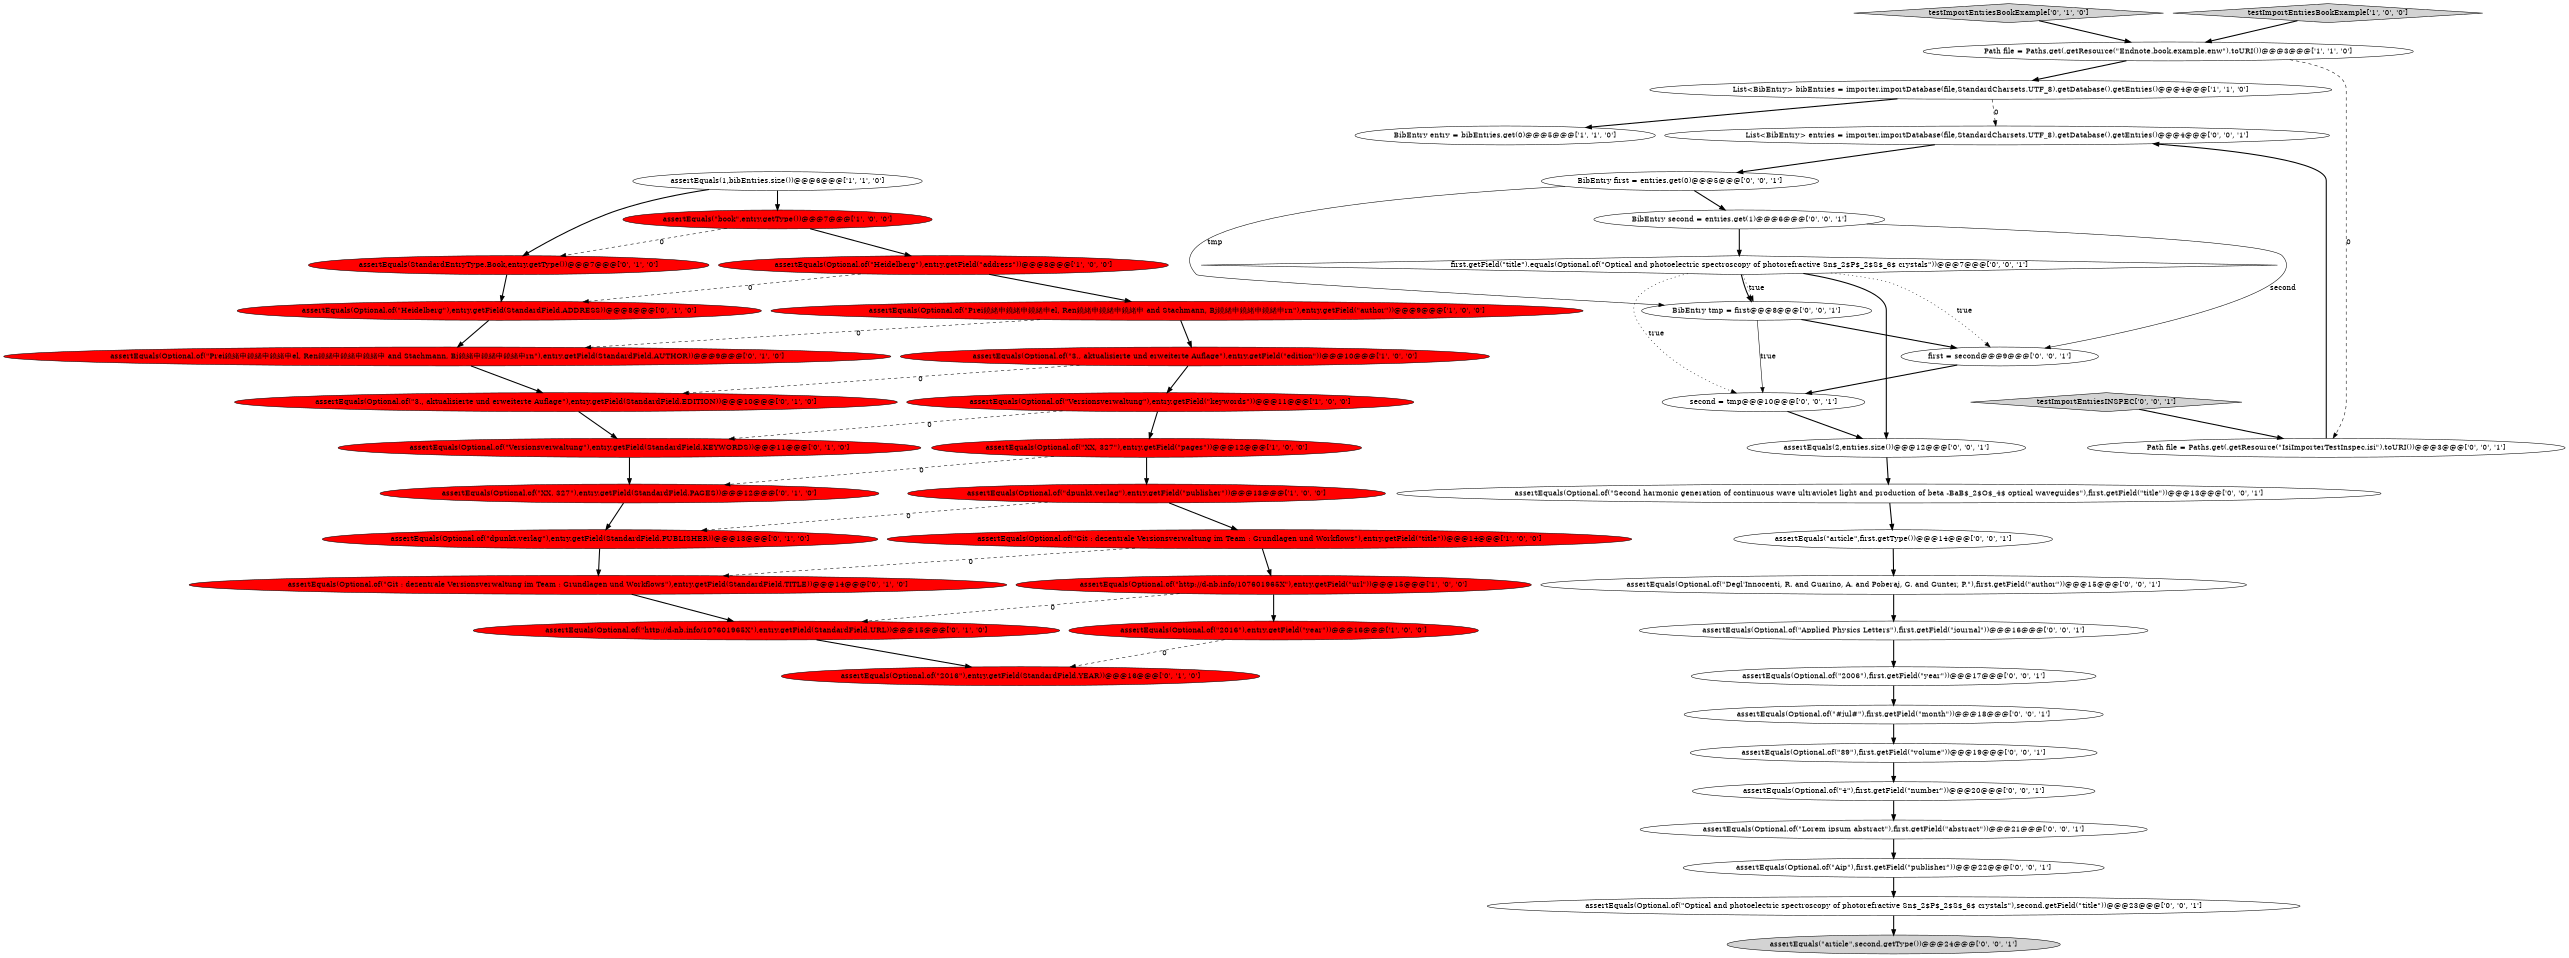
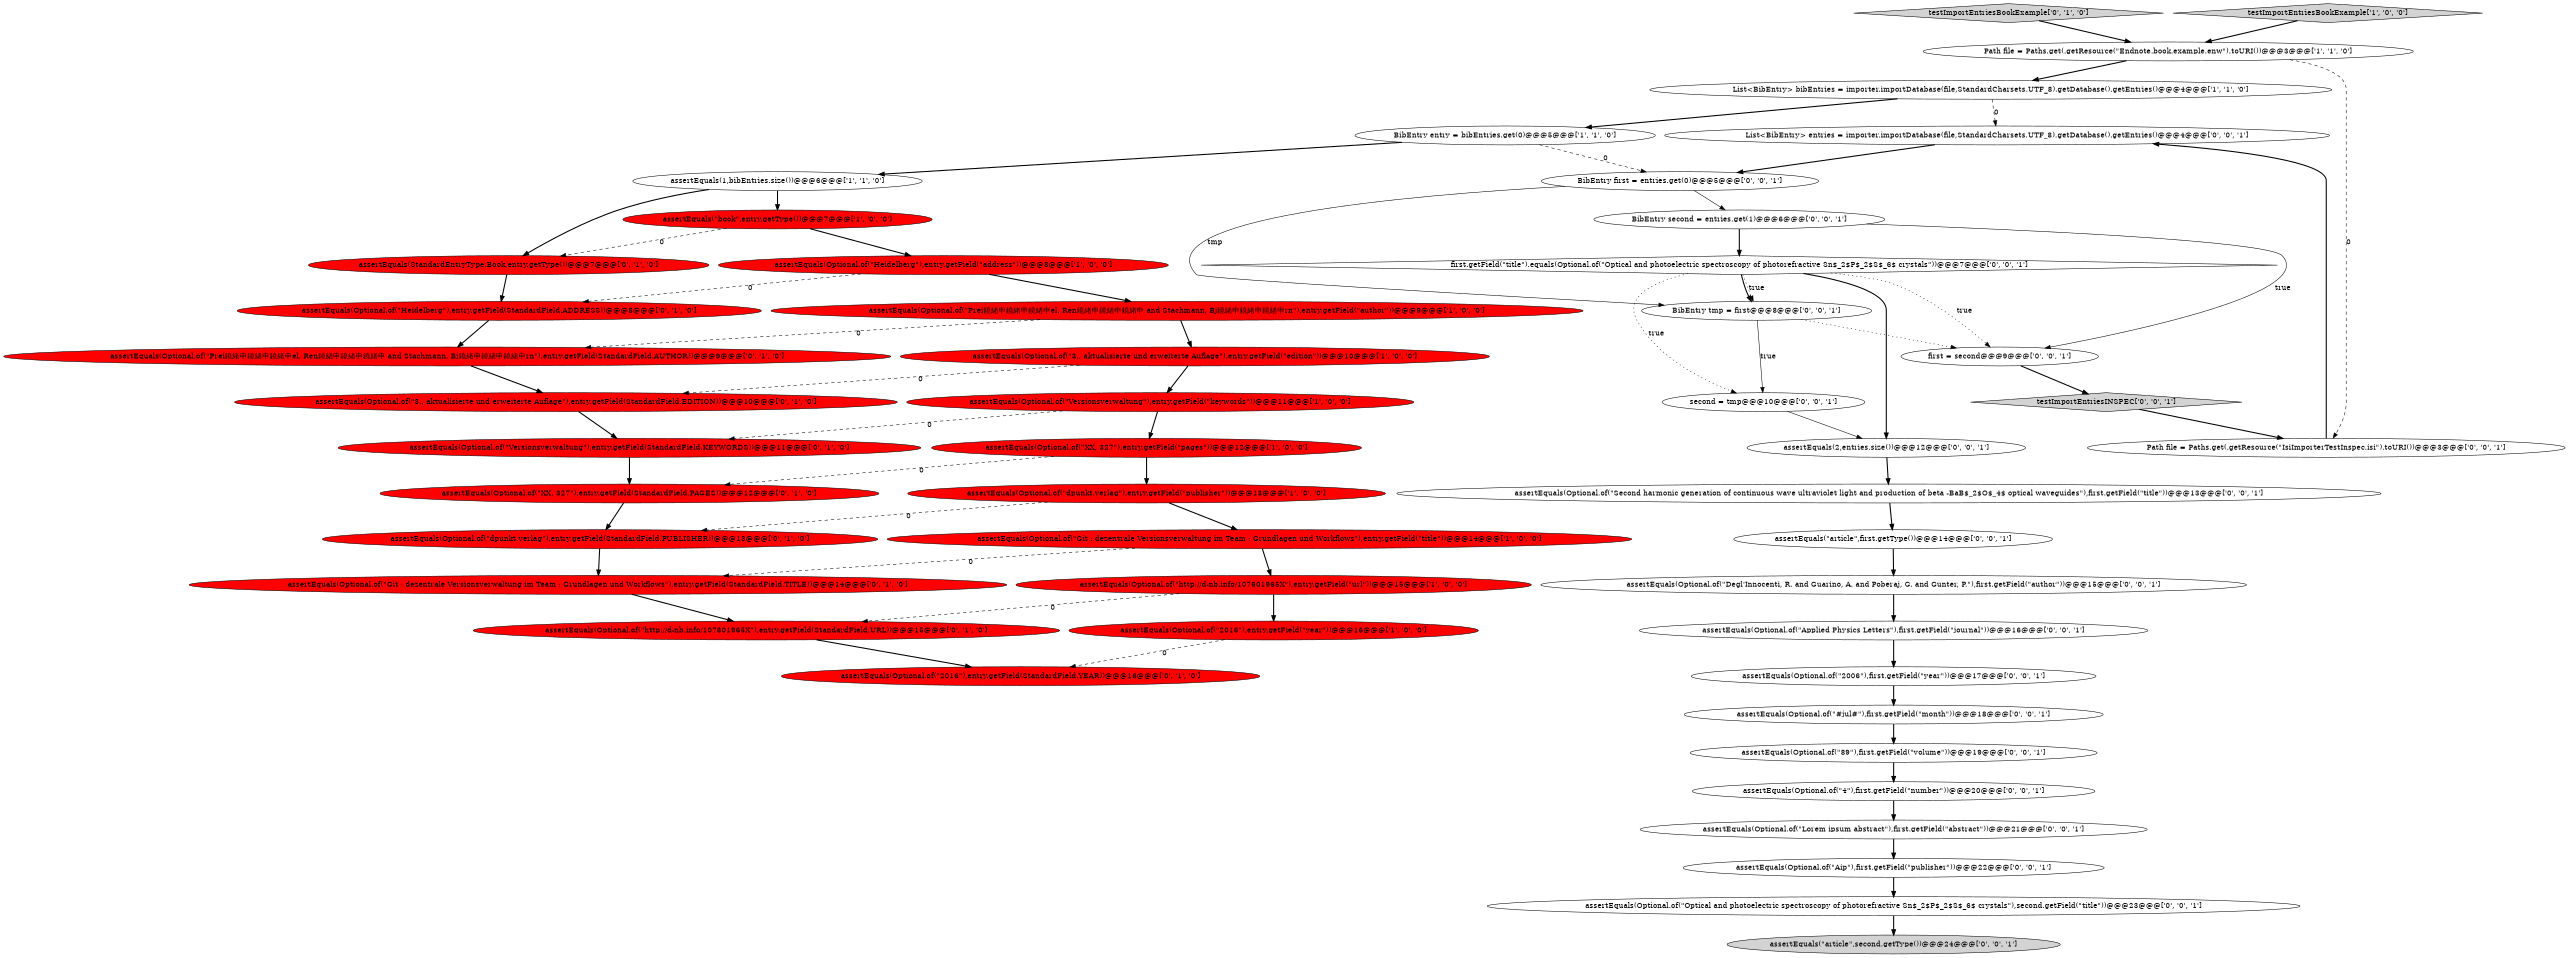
none -> (1143, 158)
none -> (1590, 158)
(1707, 199) -> (1707, 199)
(2283, 288) -> (2283, 288)
(1876, 333) -> (1876, 333)
(1881, 379) -> (2052, 379)
(1822, 424) -> (1822, 424)
